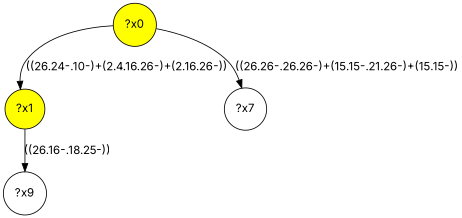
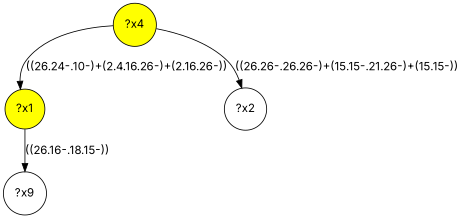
(135, 25) -> (135, 25)
(246, 109) -> (246, 109)
(67, 151) -> (67, 151)
